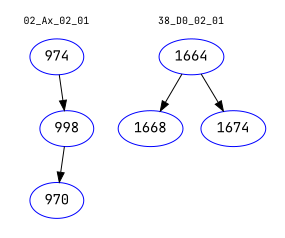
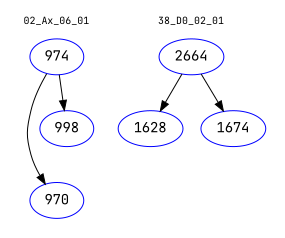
(57, 21) -> (57, 21)
(191, 57) -> (191, 57)
(151, 129) -> (151, 129)
(63, 159) -> (28, 124)
